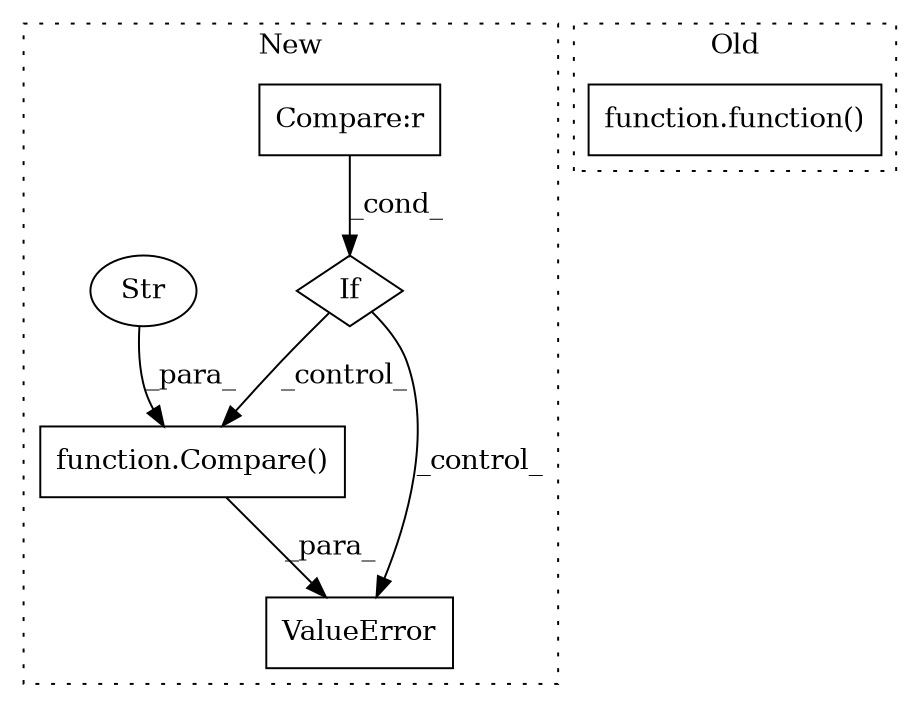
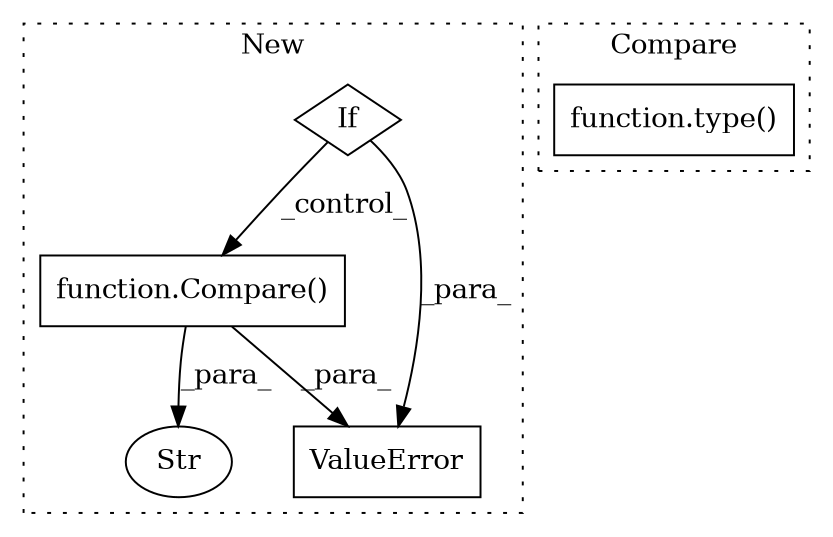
(735, 46) -> (674, 46)
(350, 120) -> none
(735, 120) -> (674, 120)
(141, 369) -> (180, 366)
(480, 462) -> (466, 291)
